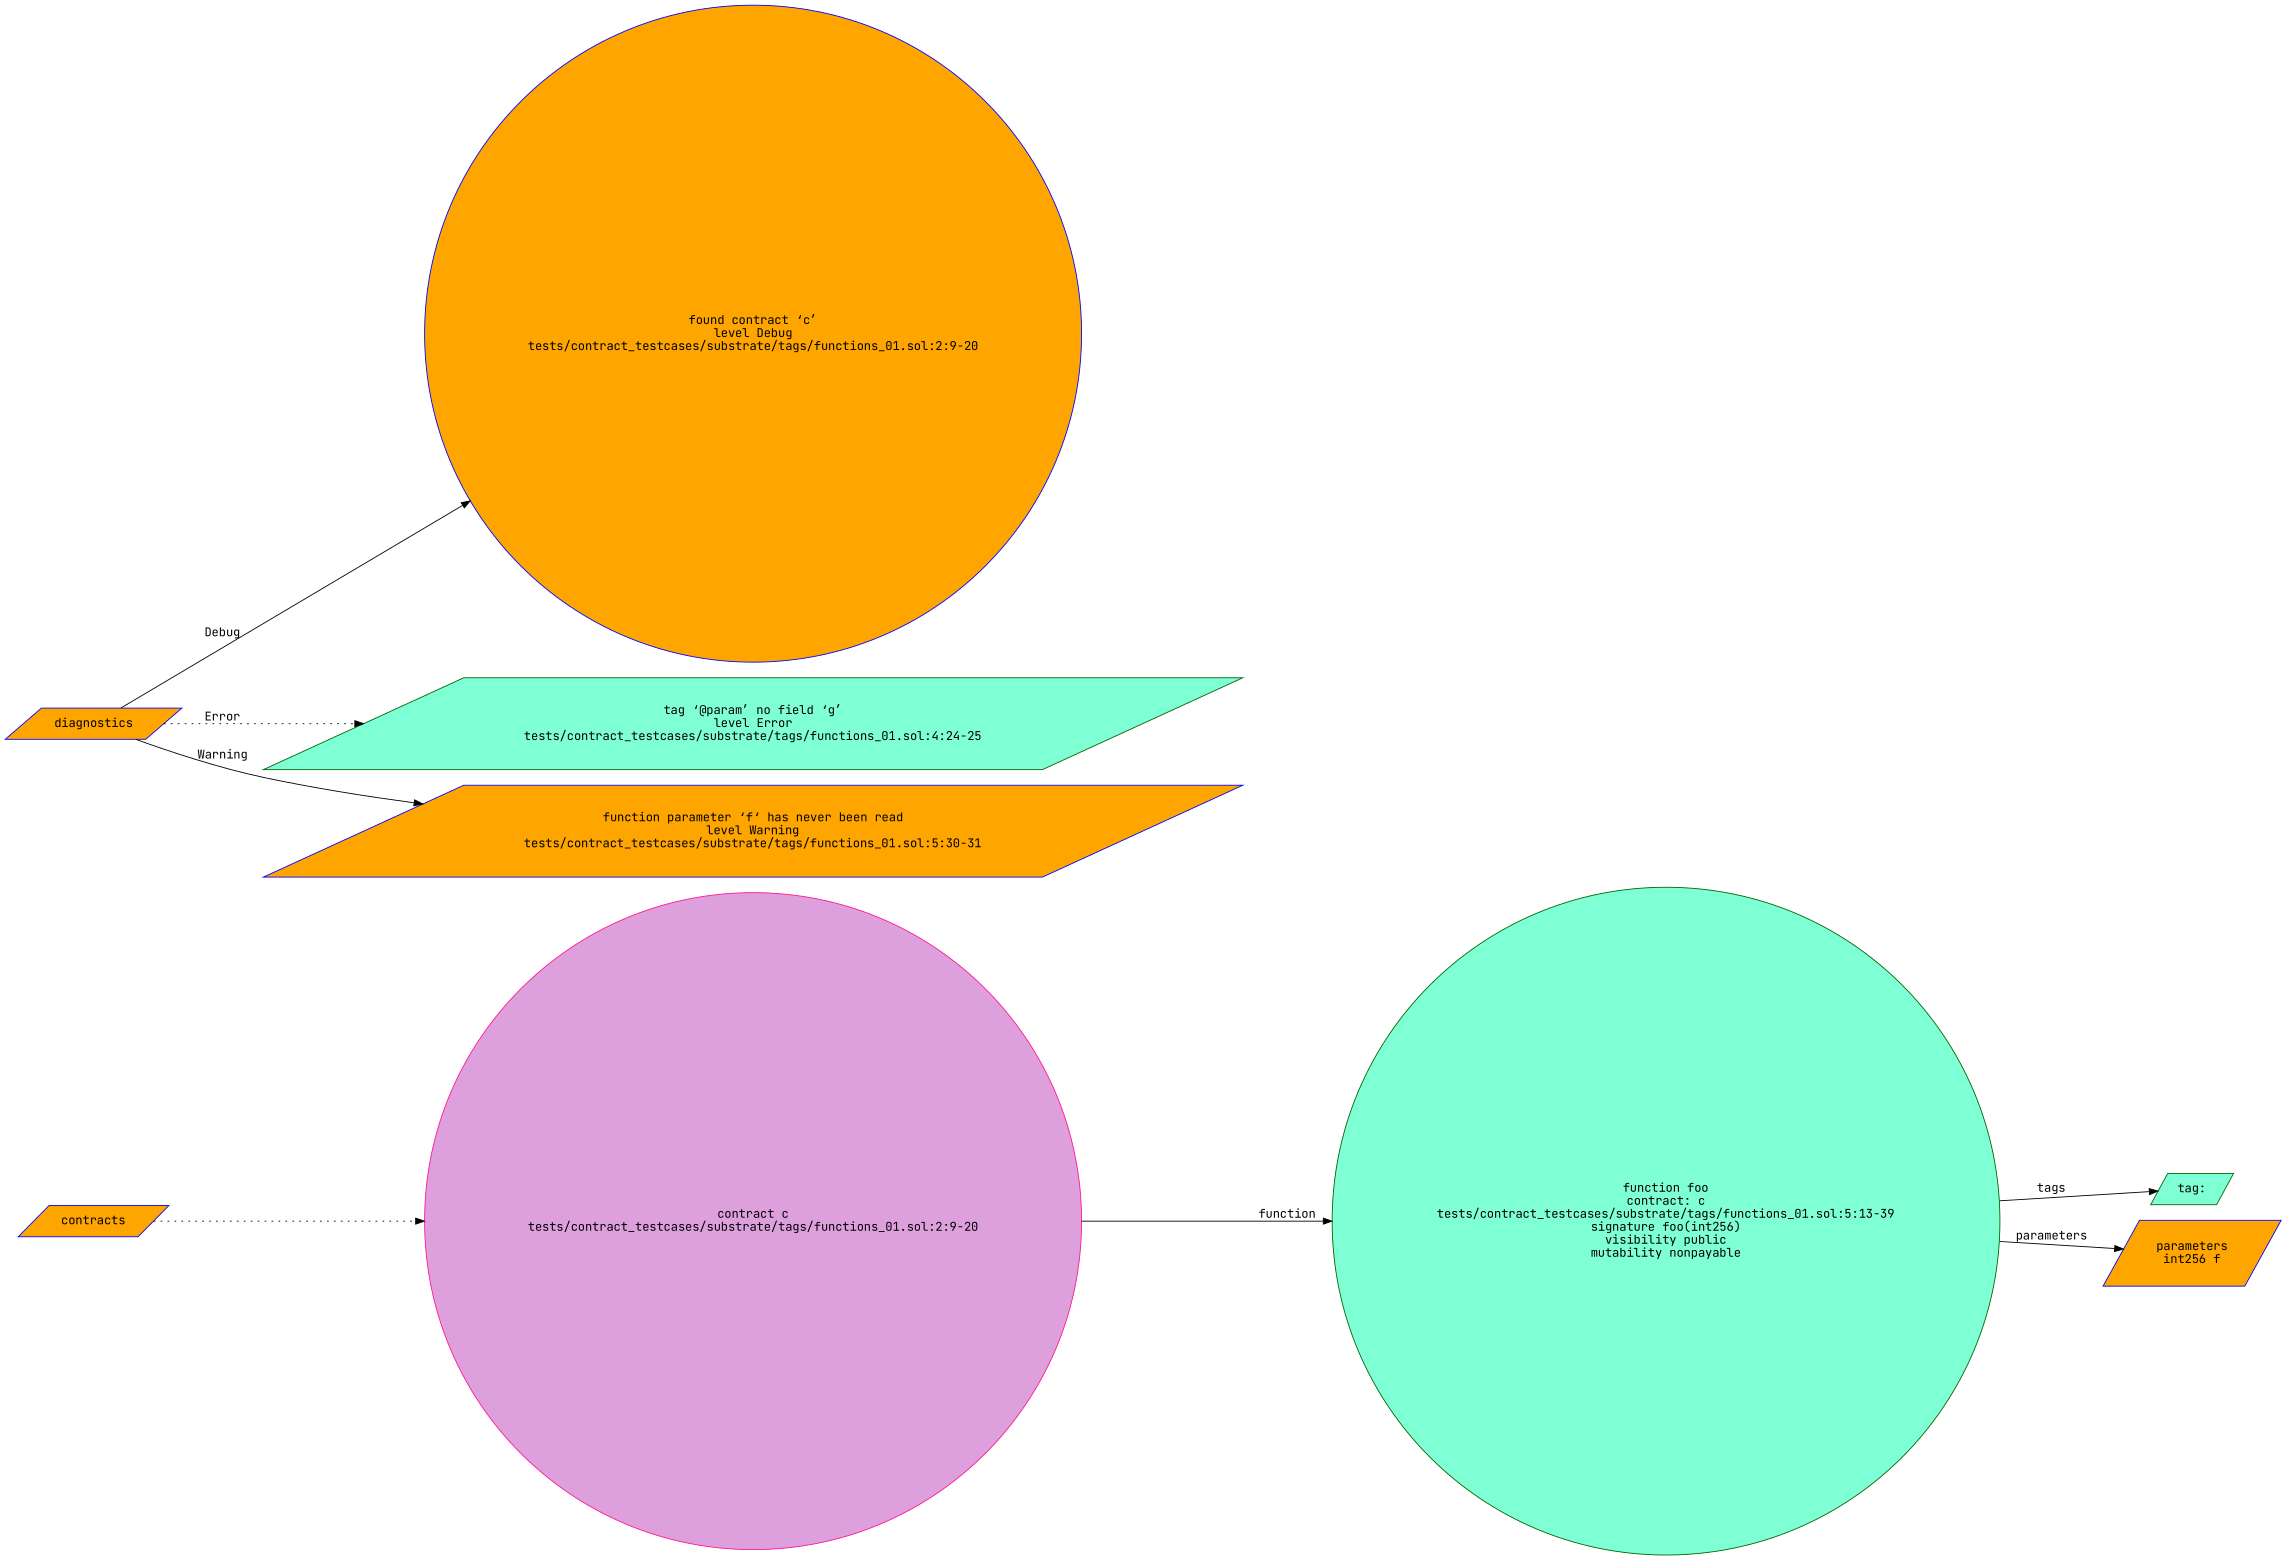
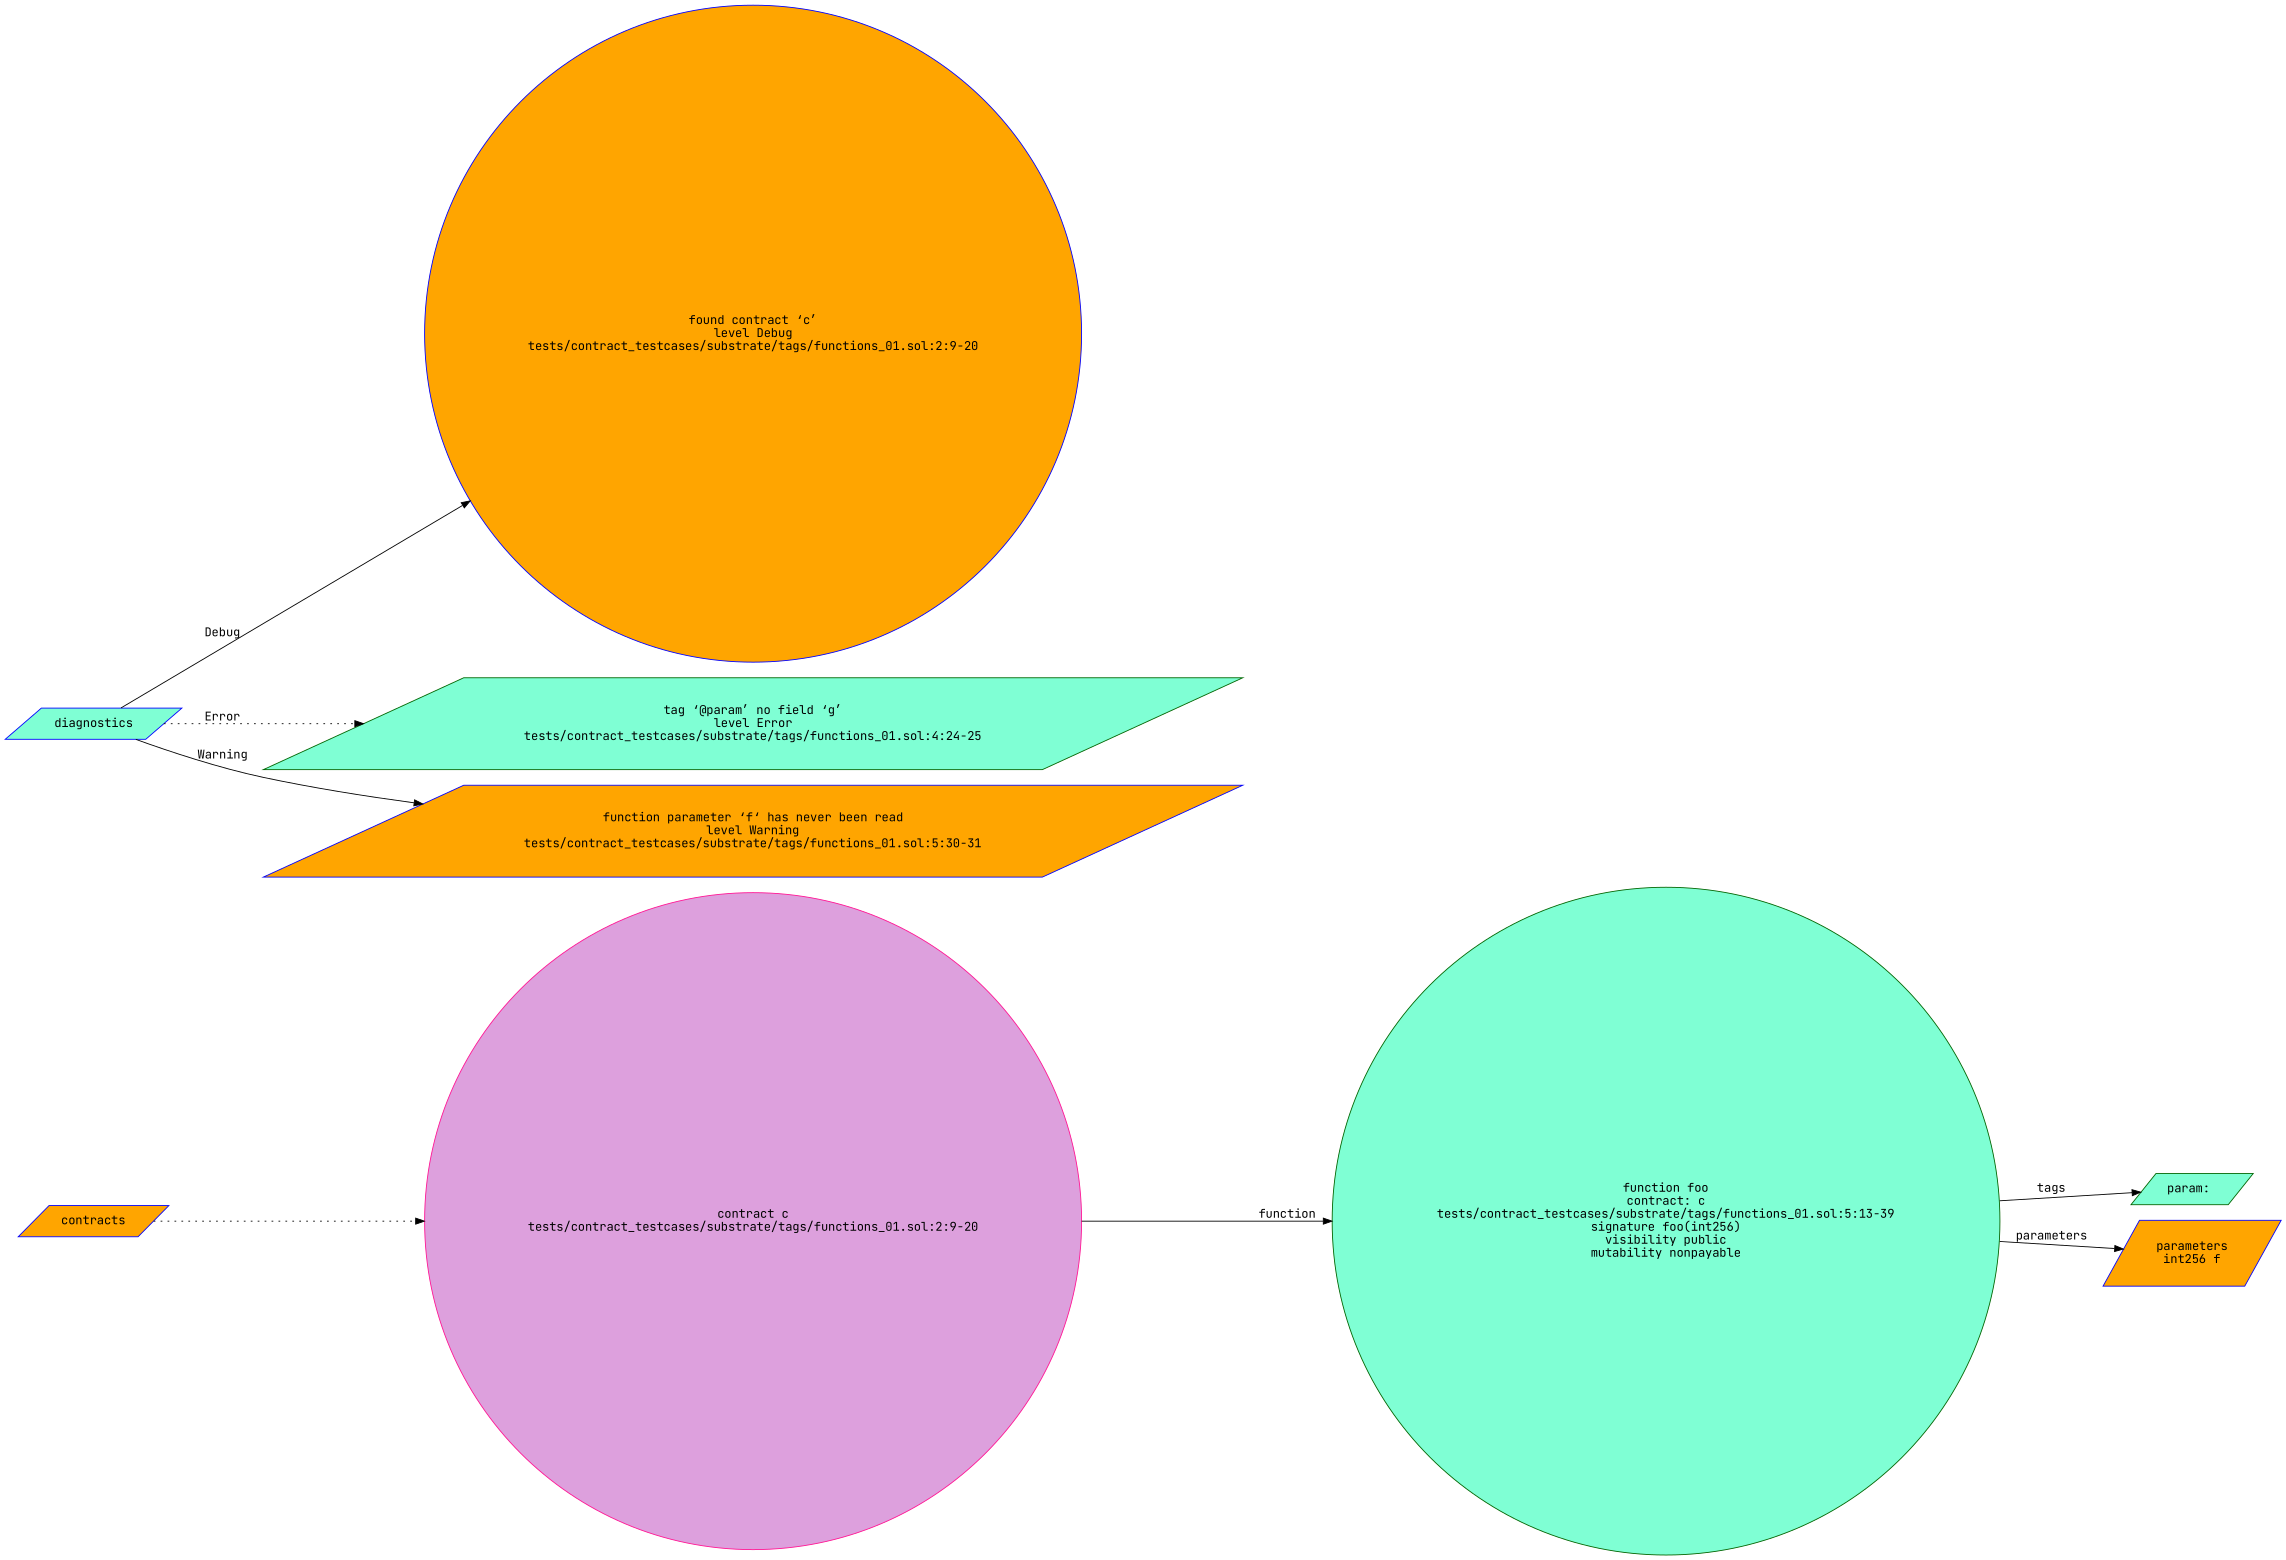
(94, 724) -> (94, 724)
(2192, 1189) -> (2192, 1189)
